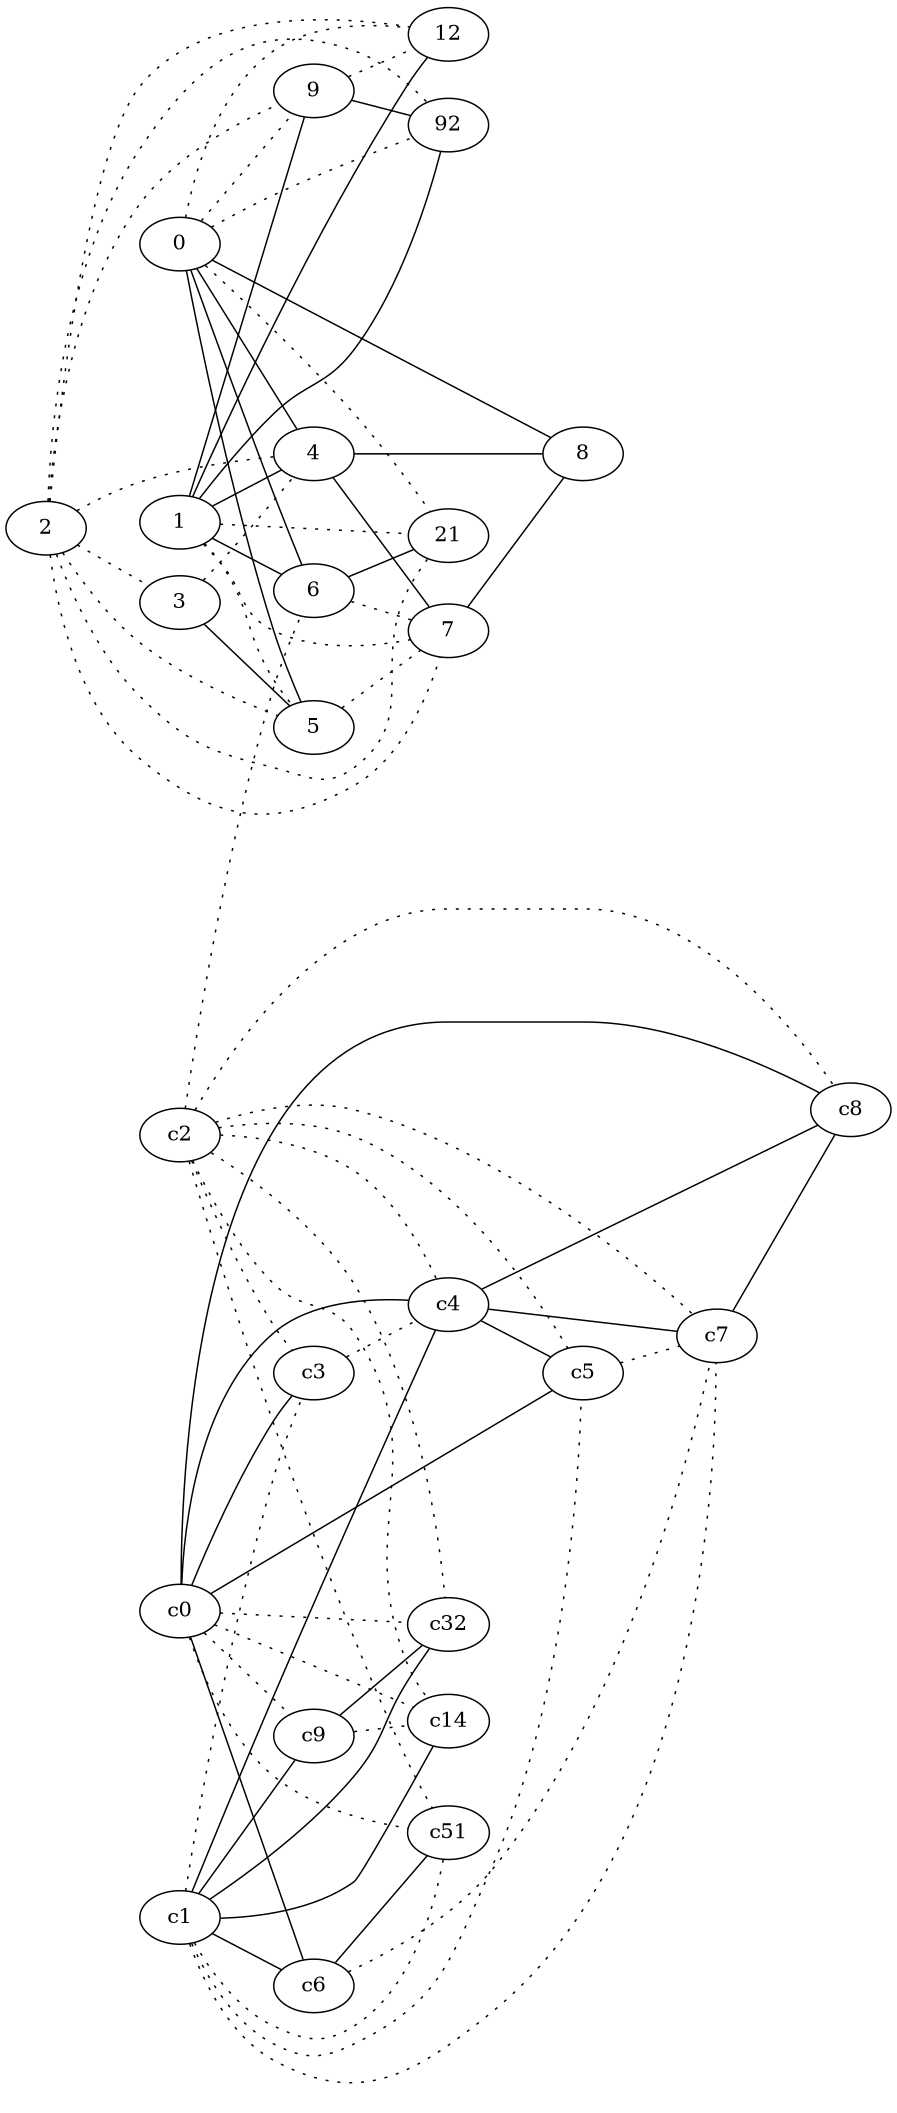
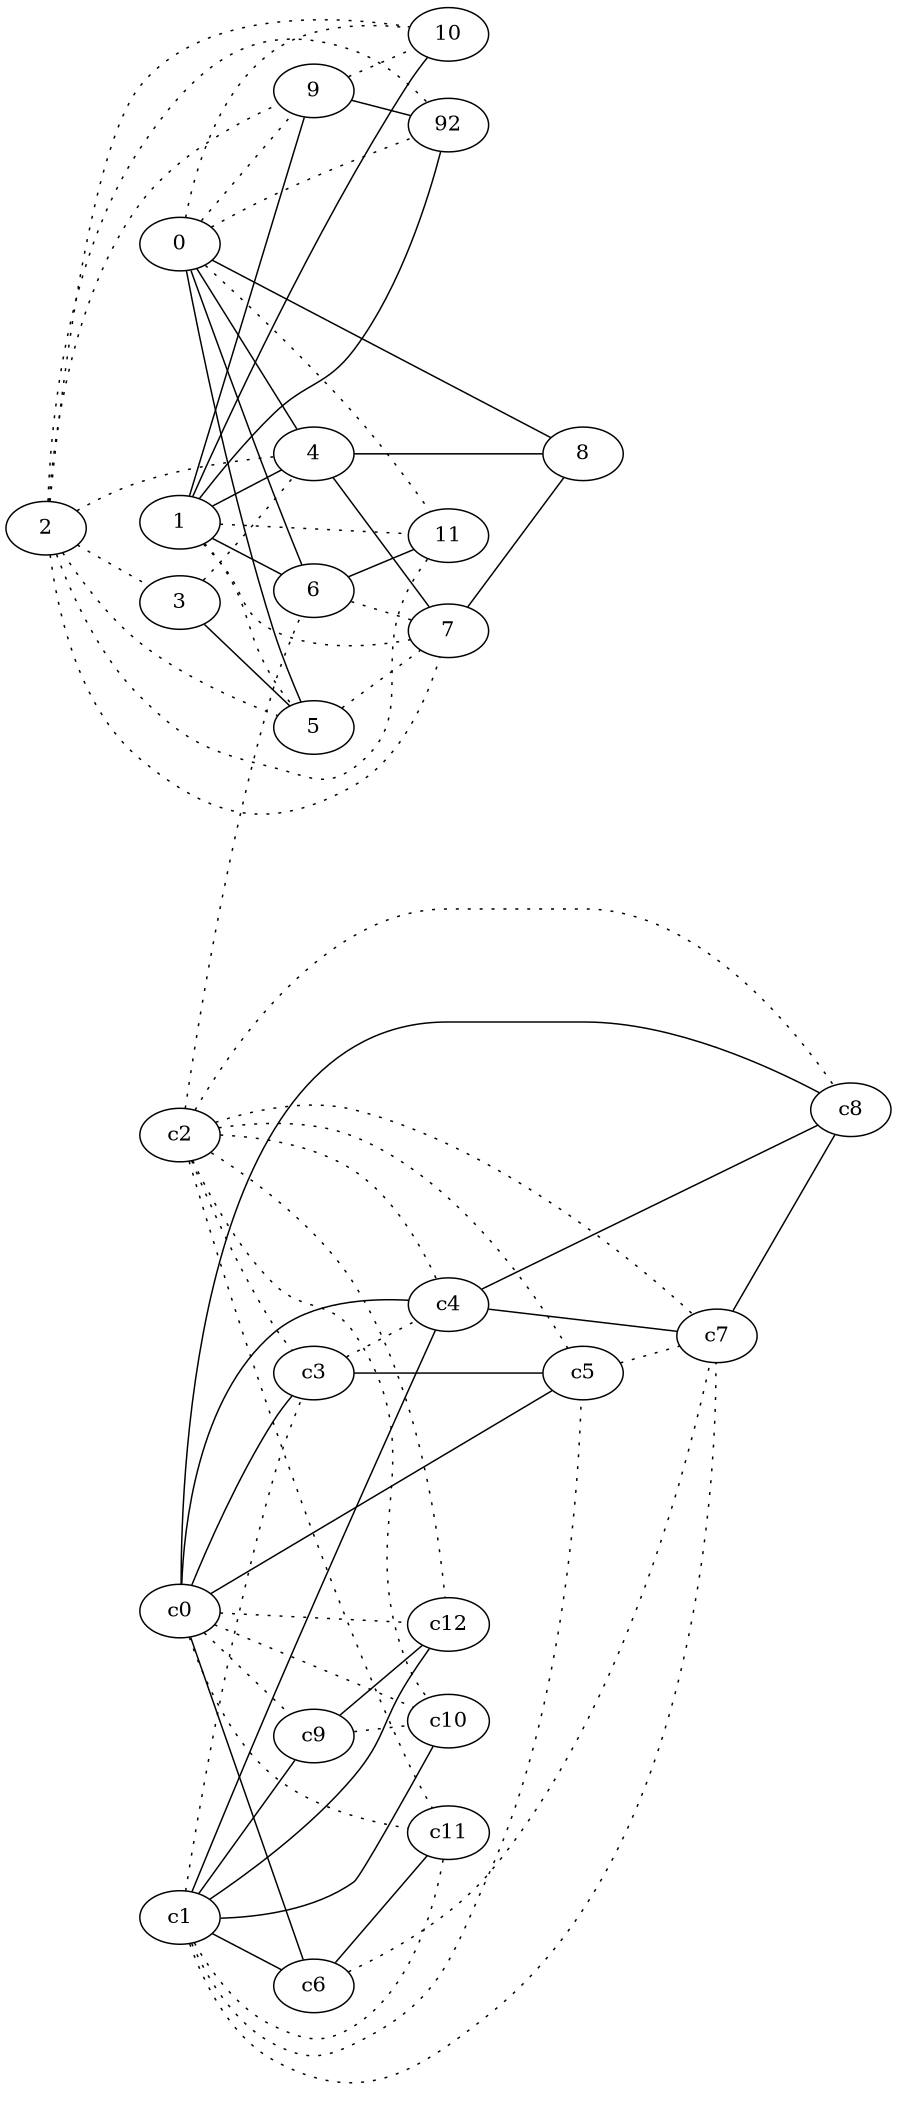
(448, 34) -> (448, 34)
(448, 536) -> (448, 536)
(516, 1339) -> (448, 1373)
(448, 1624) -> (448, 1624)
(448, 1721) -> (448, 1721)
(448, 1833) -> (448, 1833)
